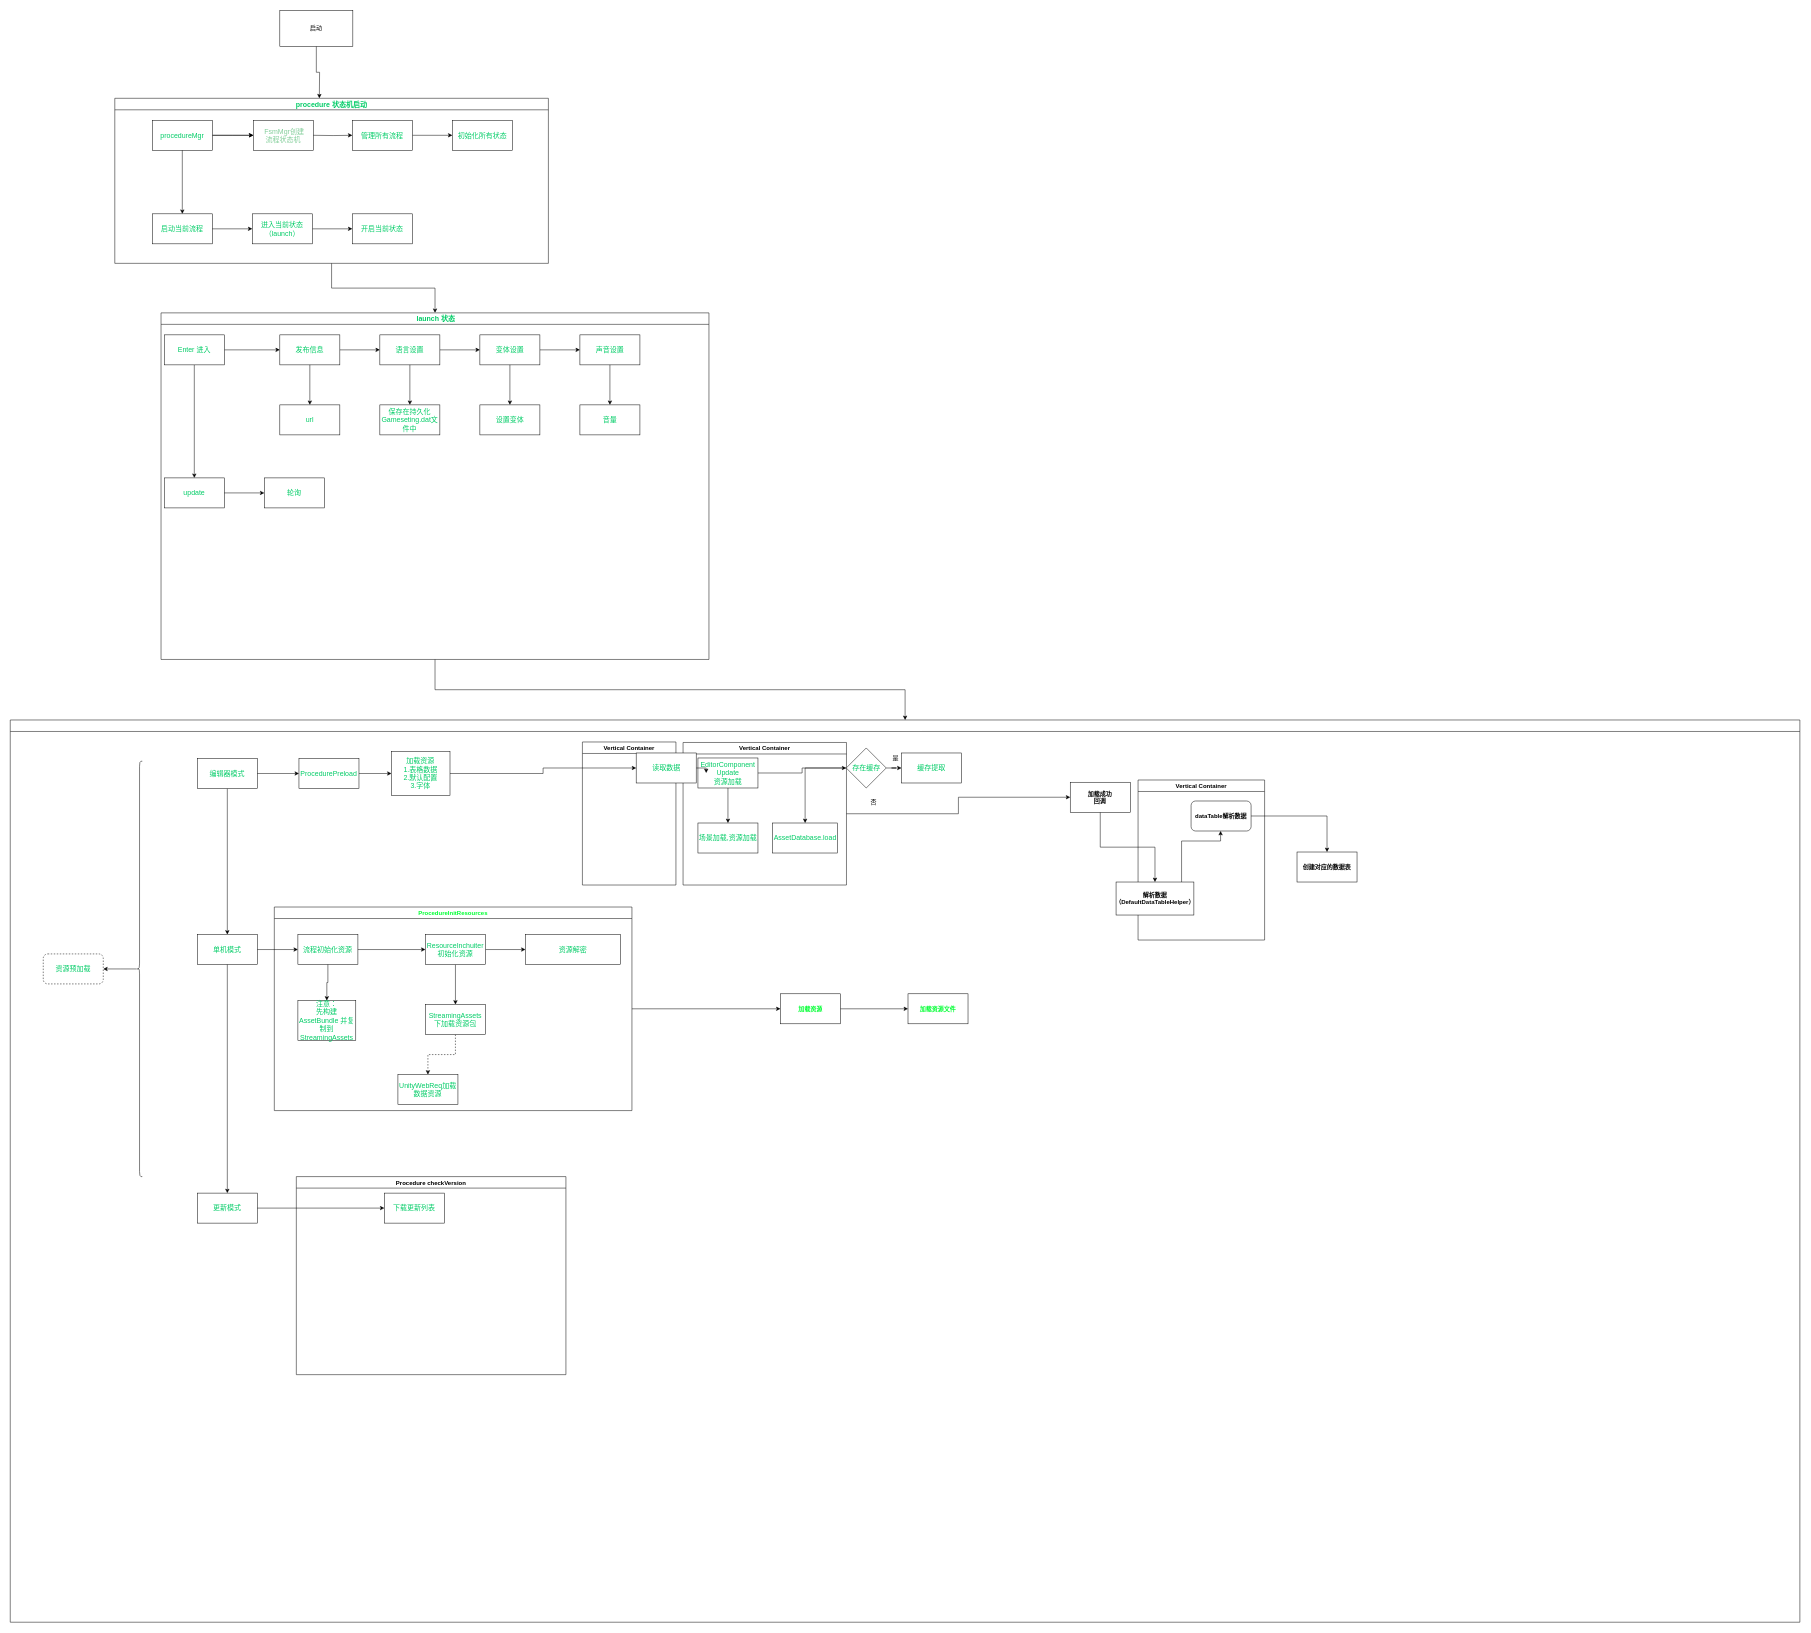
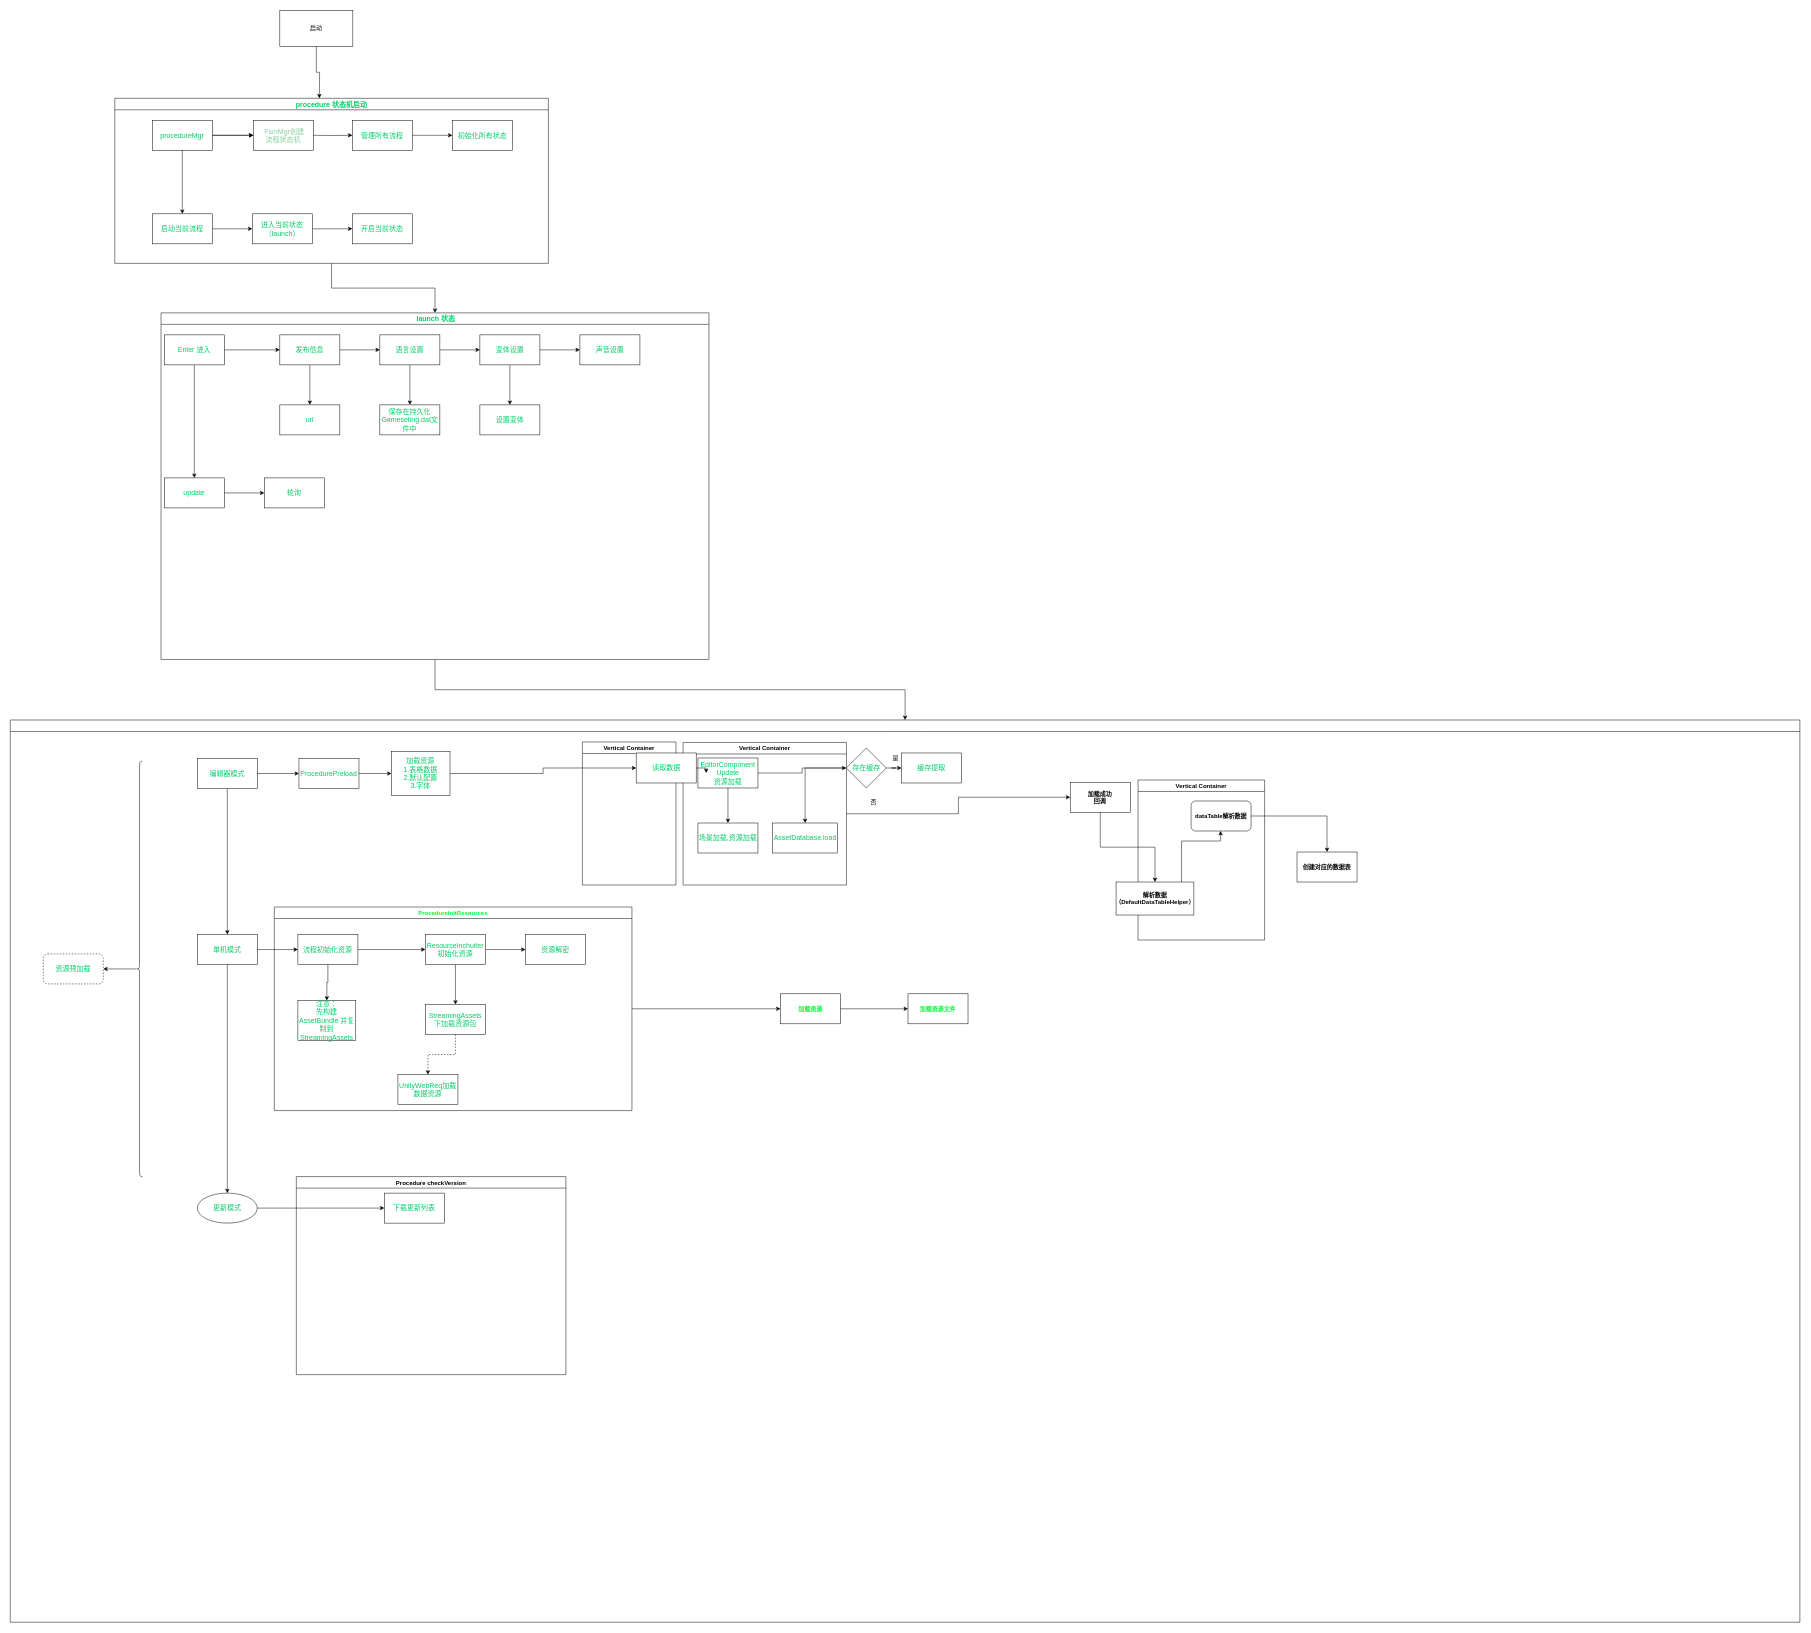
(610, 401) -> none
(610, 420) -> none
(573, 949) -> (555, 949)
(227, 1208) -> (227, 1208)
